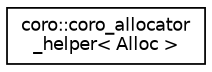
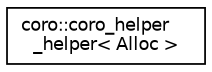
(106, 36) -> (106, 36)
